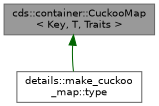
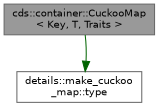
(73, 58) -> (86, 48)
